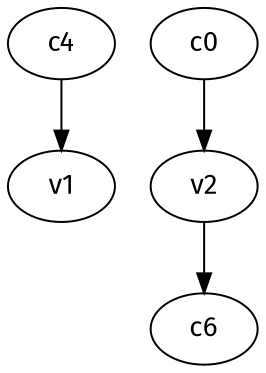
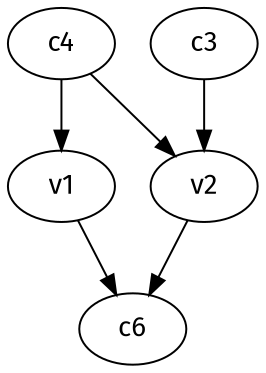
(204, 44) -> (204, 44)
none -> (125, 108)
none -> (93, 249)
